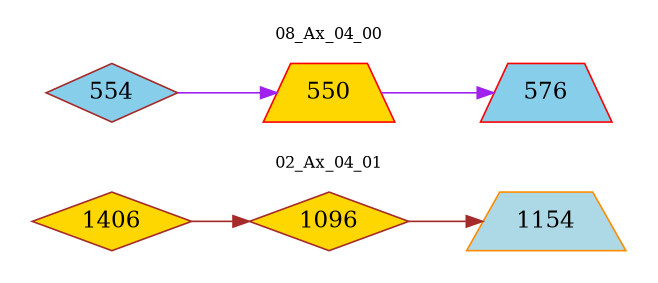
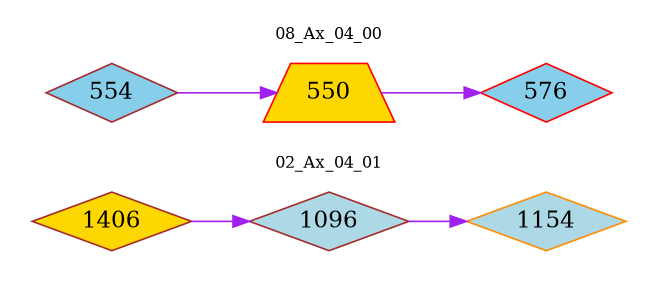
(546, 93) -> (546, 93)
(212, 221) -> (212, 221)
(329, 221) -> (329, 221)
(437, 221) -> (429, 221)
(546, 221) -> (546, 221)
